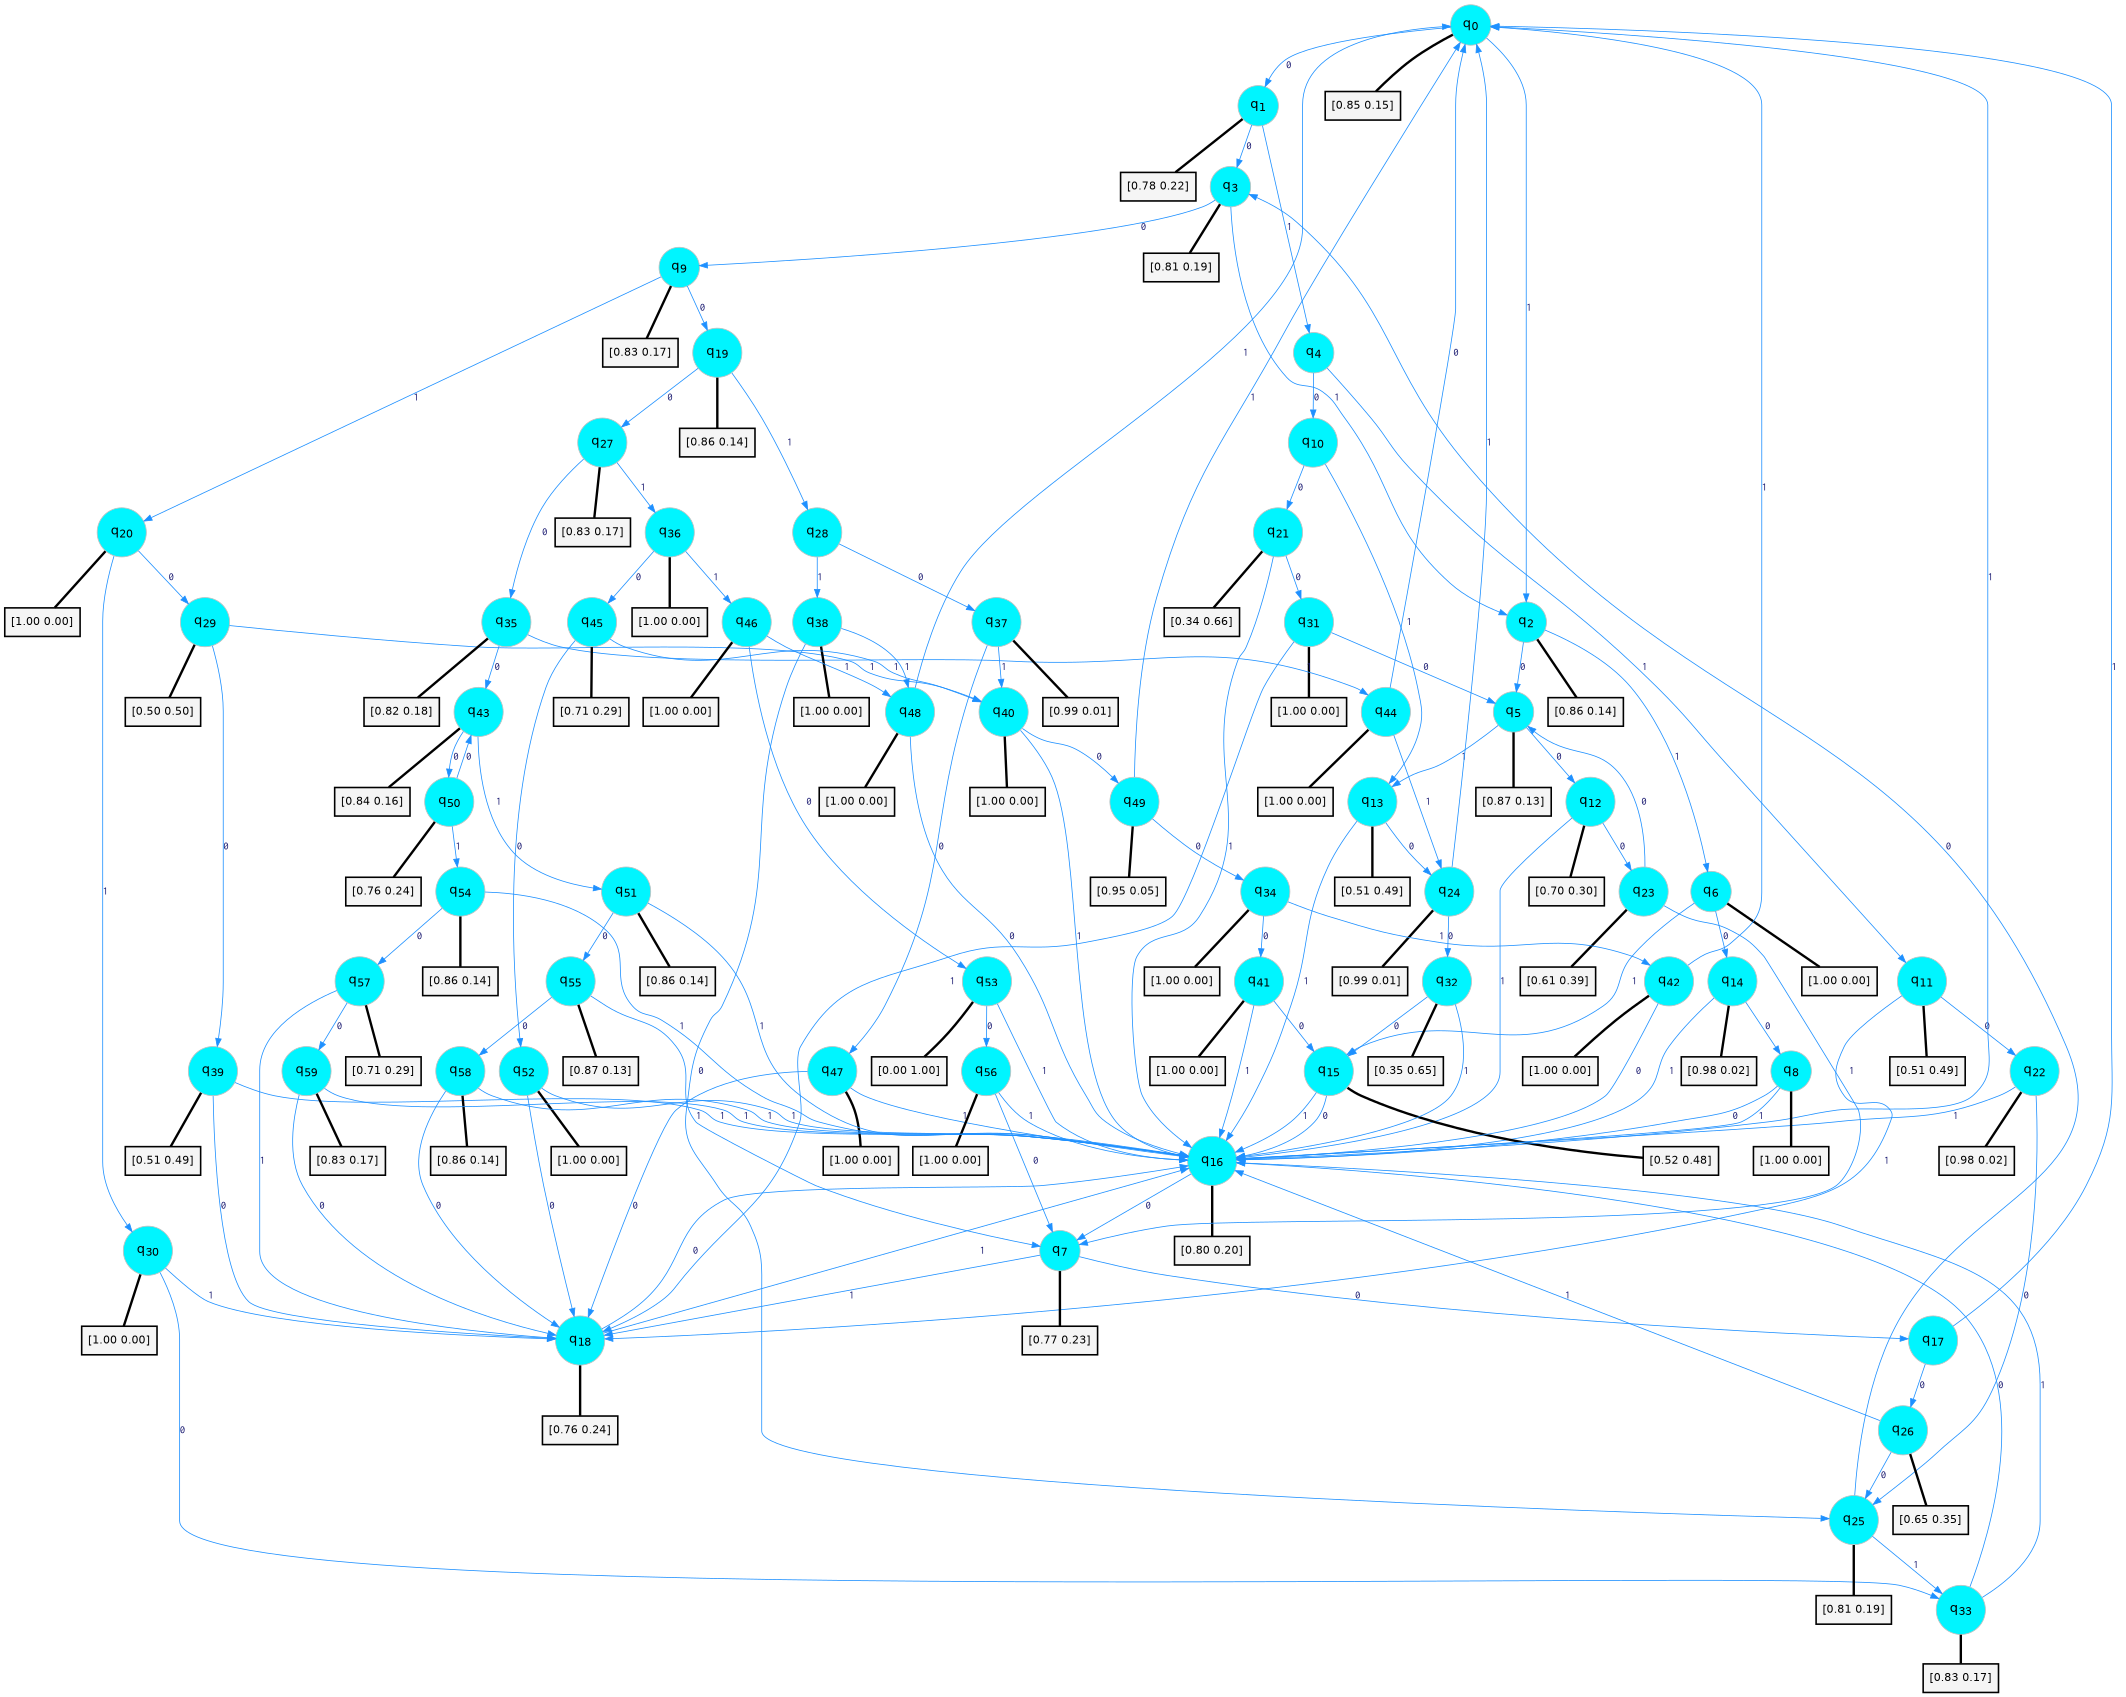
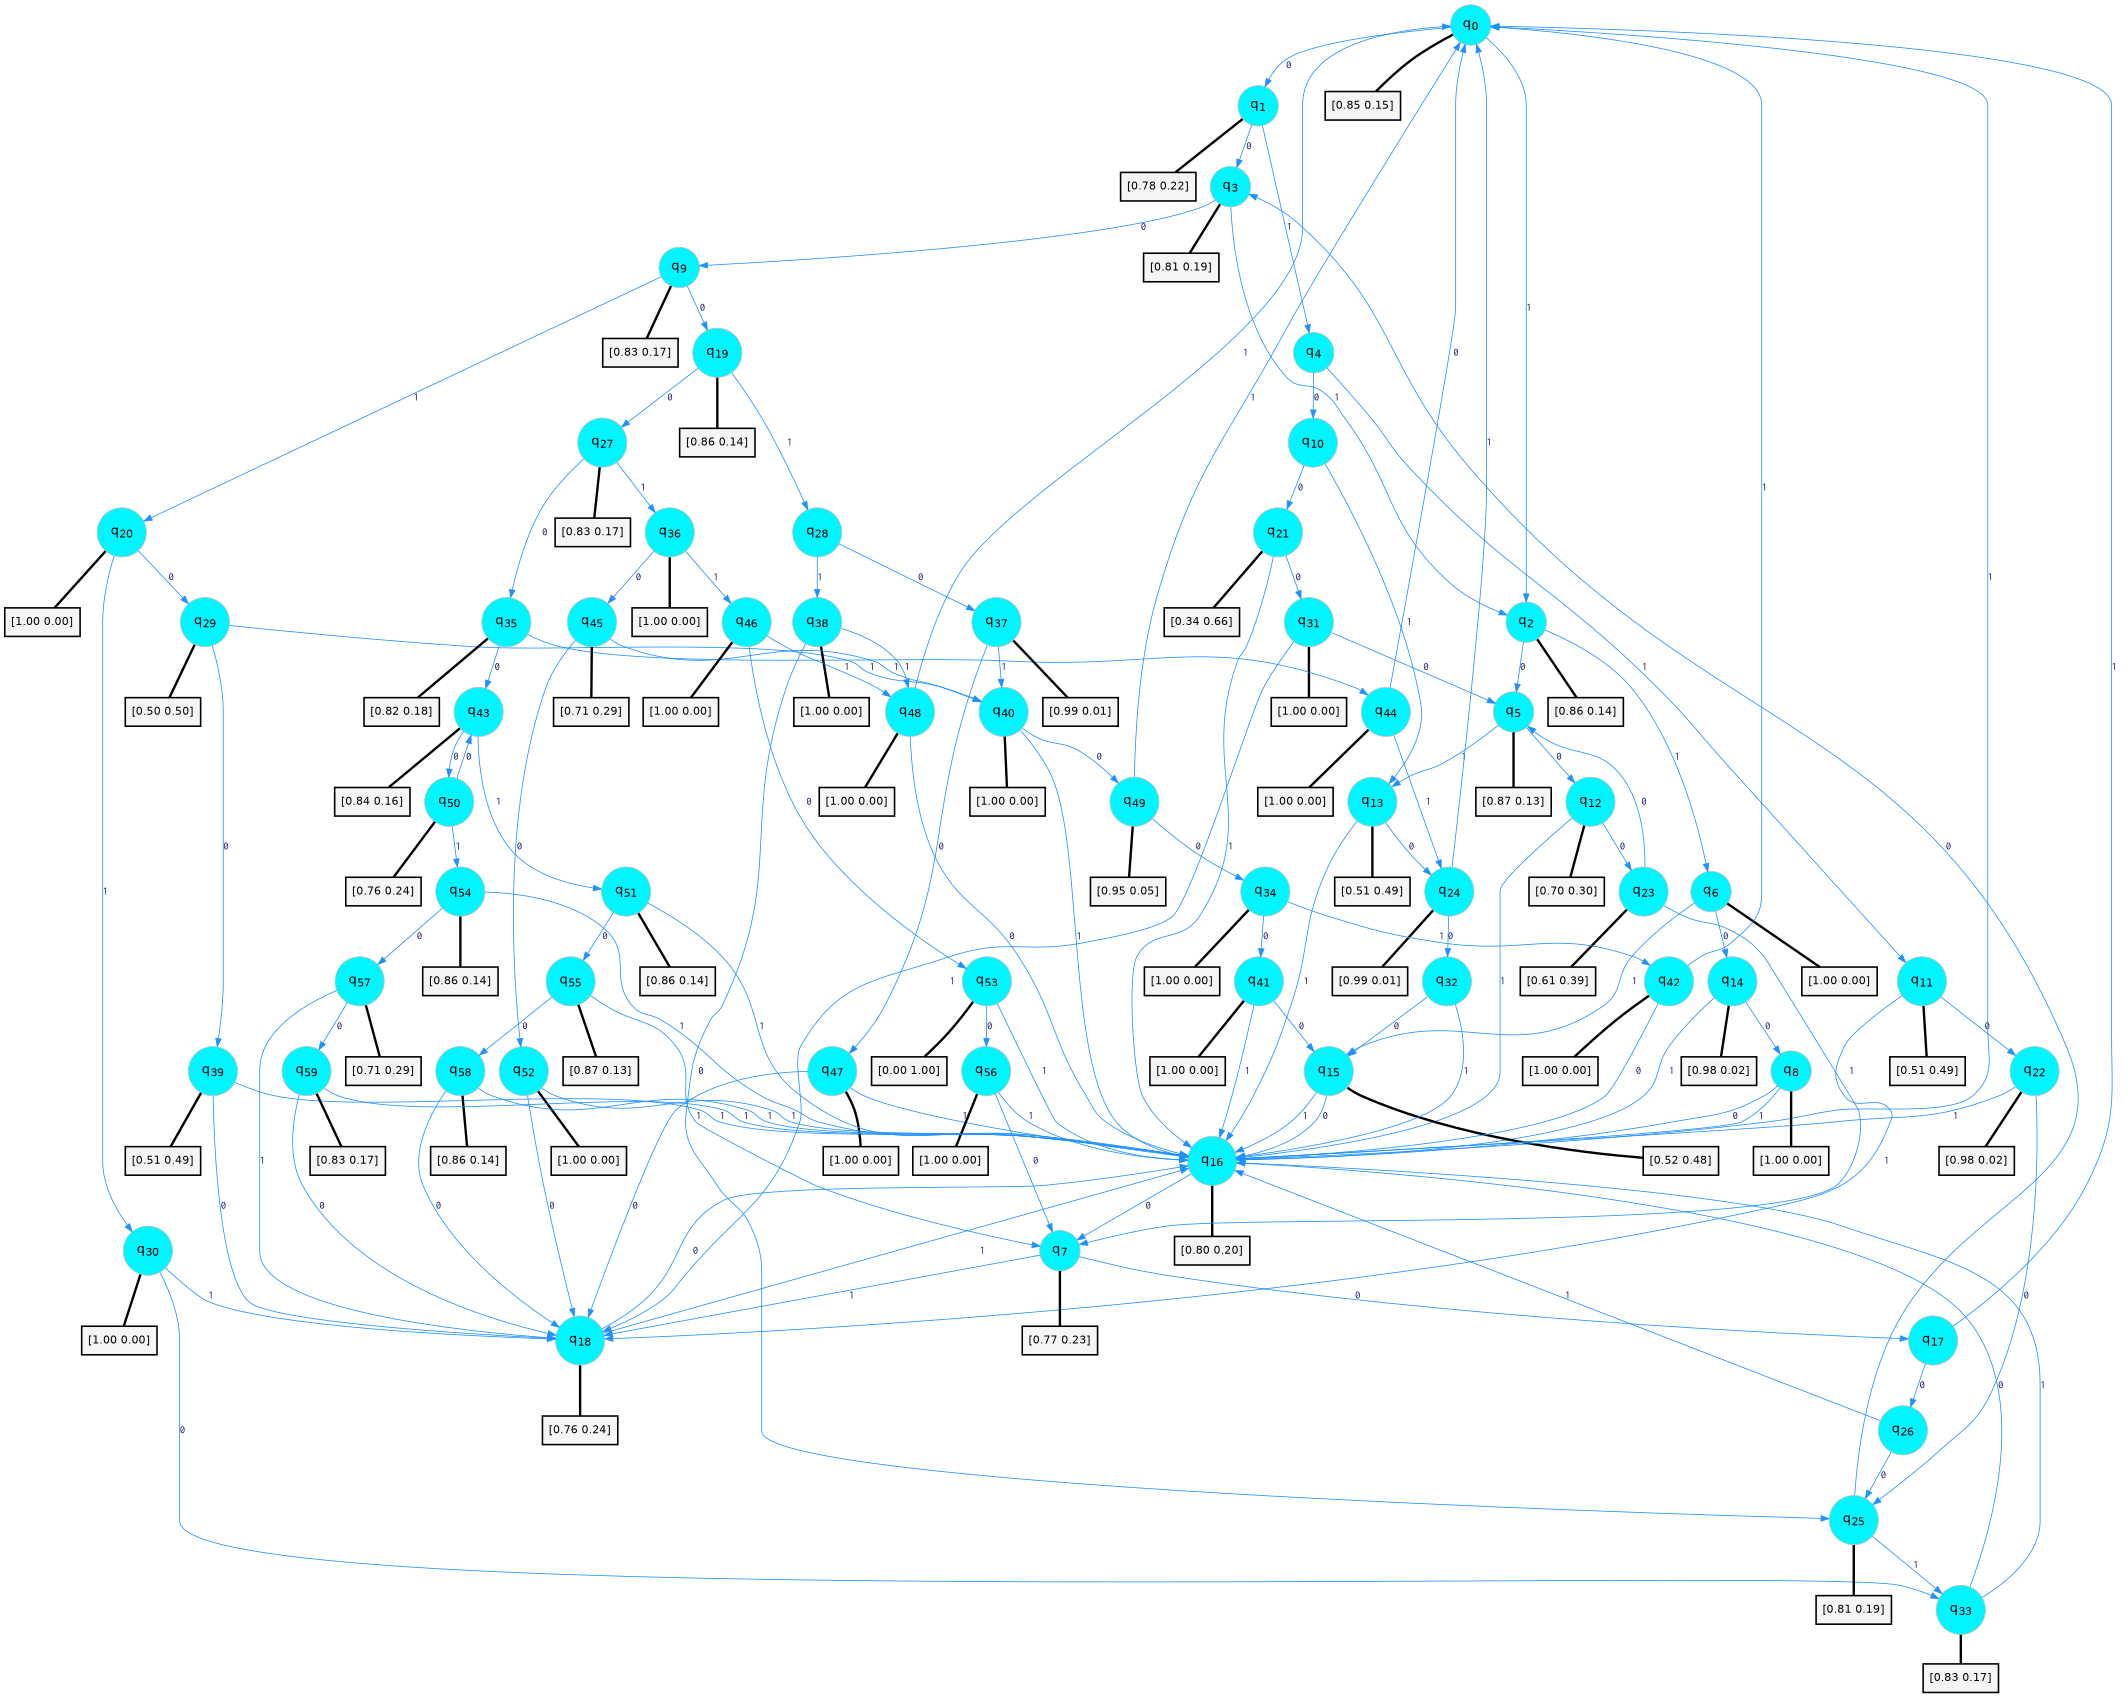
(1406, 1071) -> none
(1931, 1520) -> none
